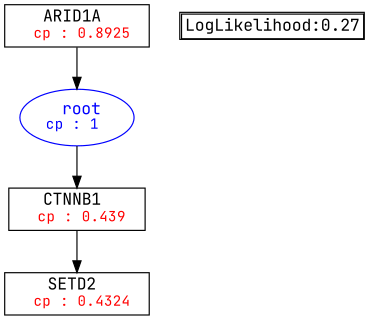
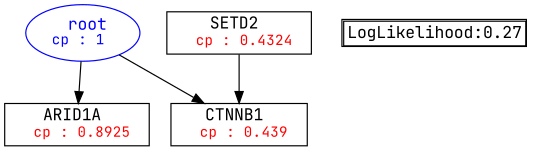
(77, 62) -> (80, 76)
(77, 246) -> (239, 73)
